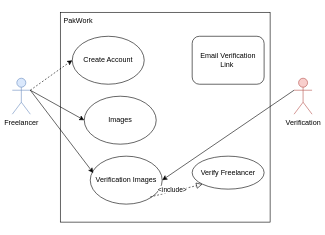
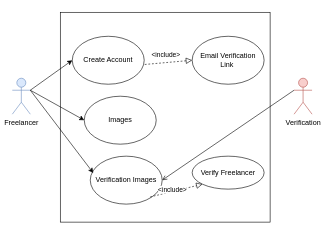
(78, 21) -> none
(228, 60) -> (228, 60)
none -> (165, 63)
(50, 76) -> (50, 76)
(167, 177) -> (166, 178)
